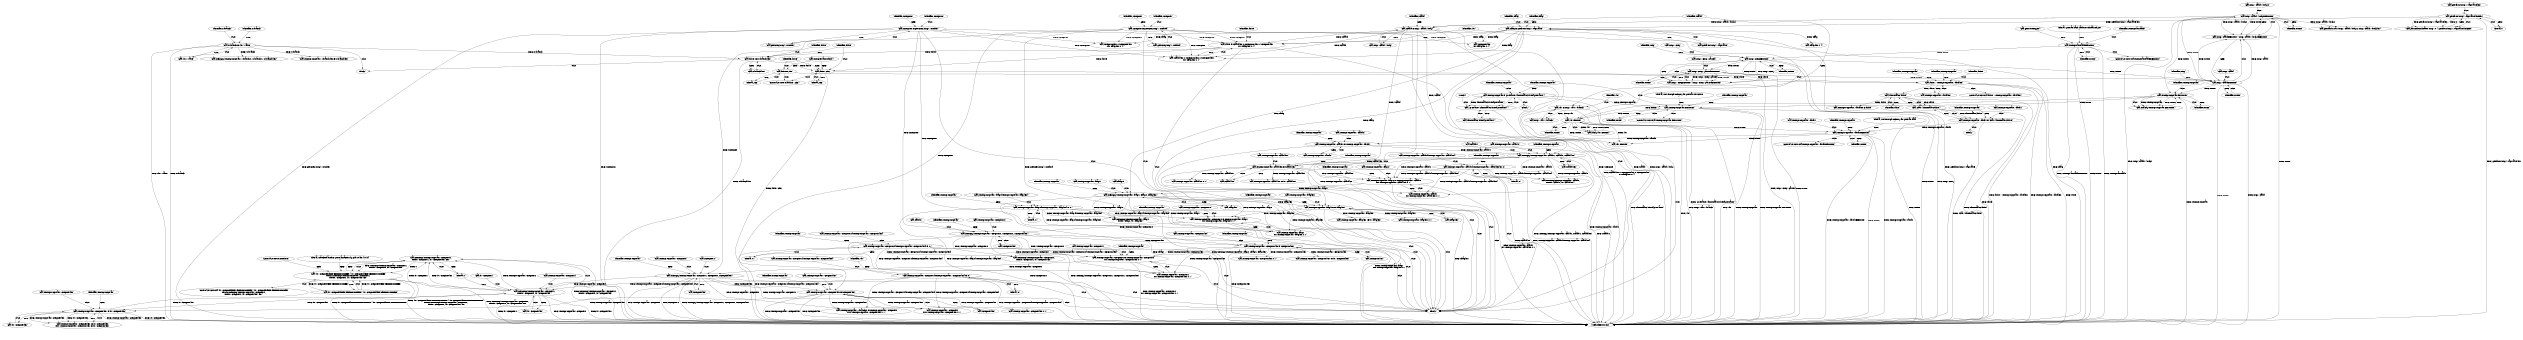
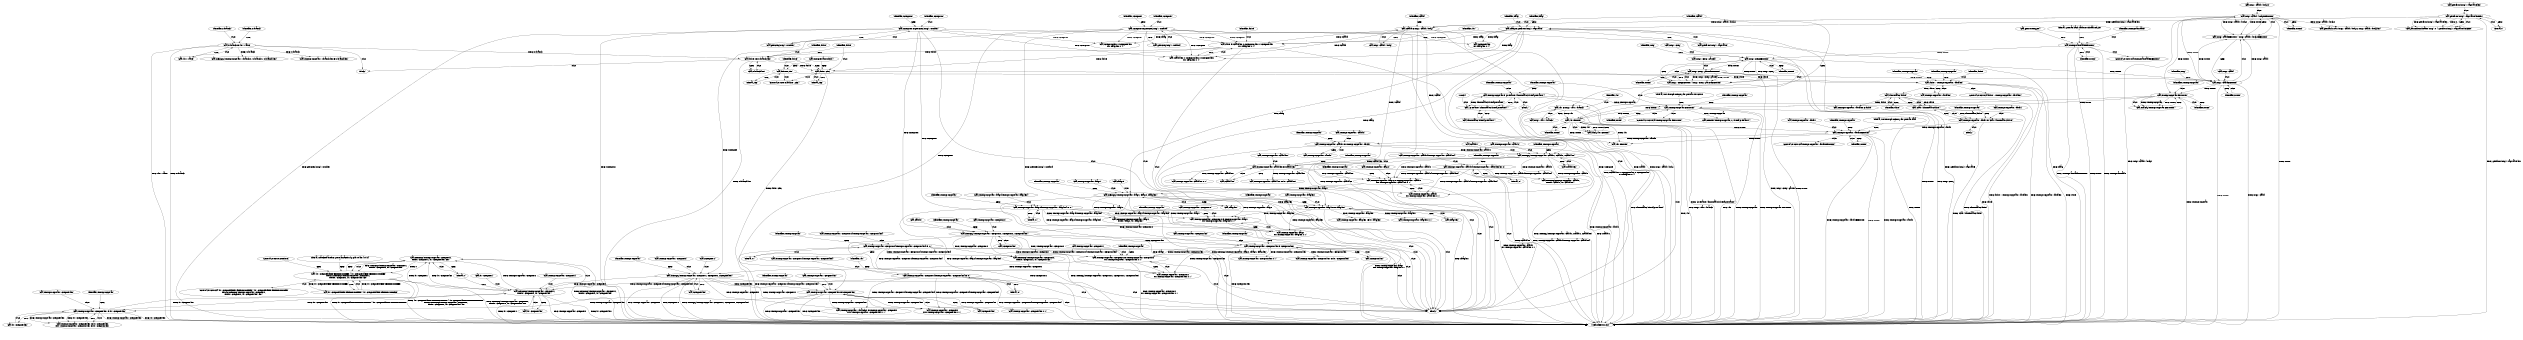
(1134, 37) -> (1134, 37)
(1814, 45) -> none
none -> (1726, 120)
